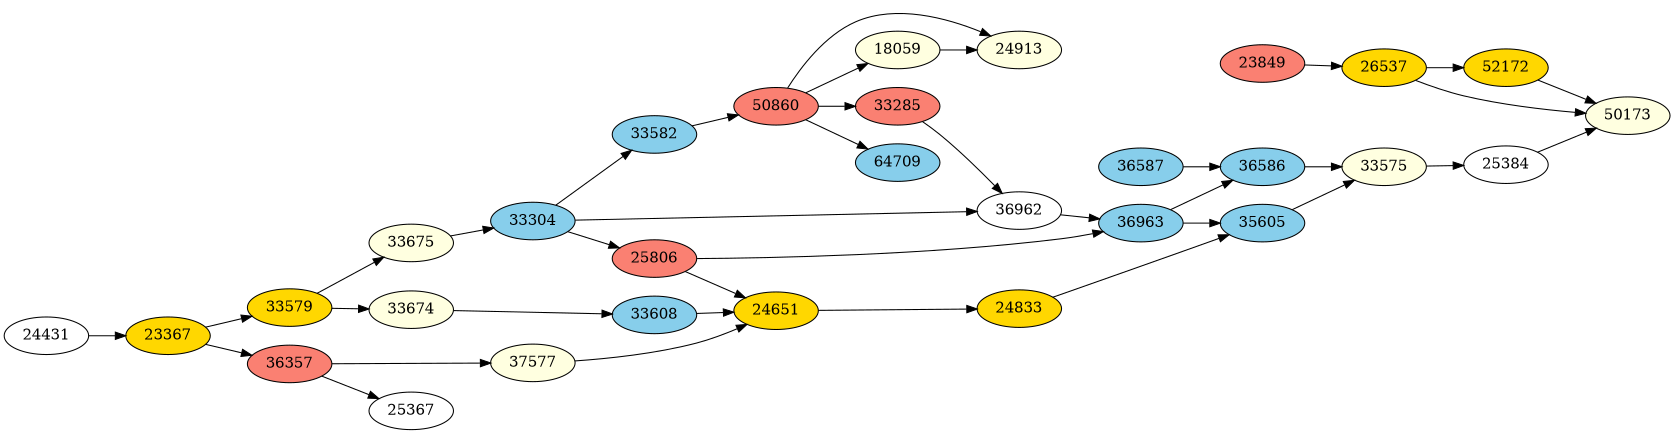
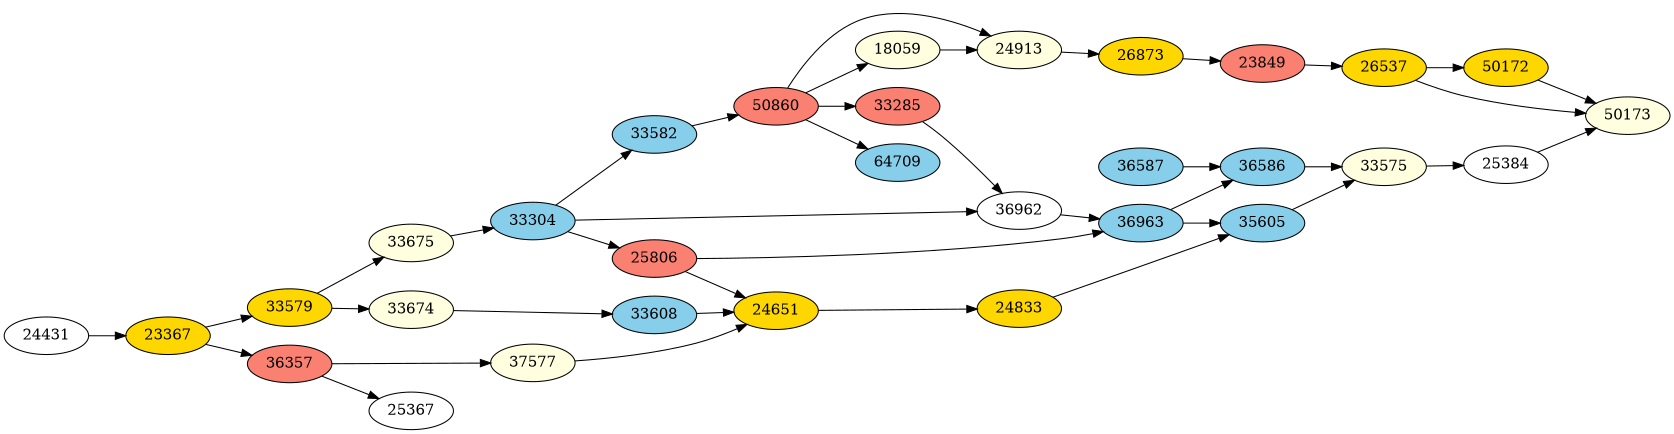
none -> (1141, 56)
(1506, 68) -> (1506, 68)
